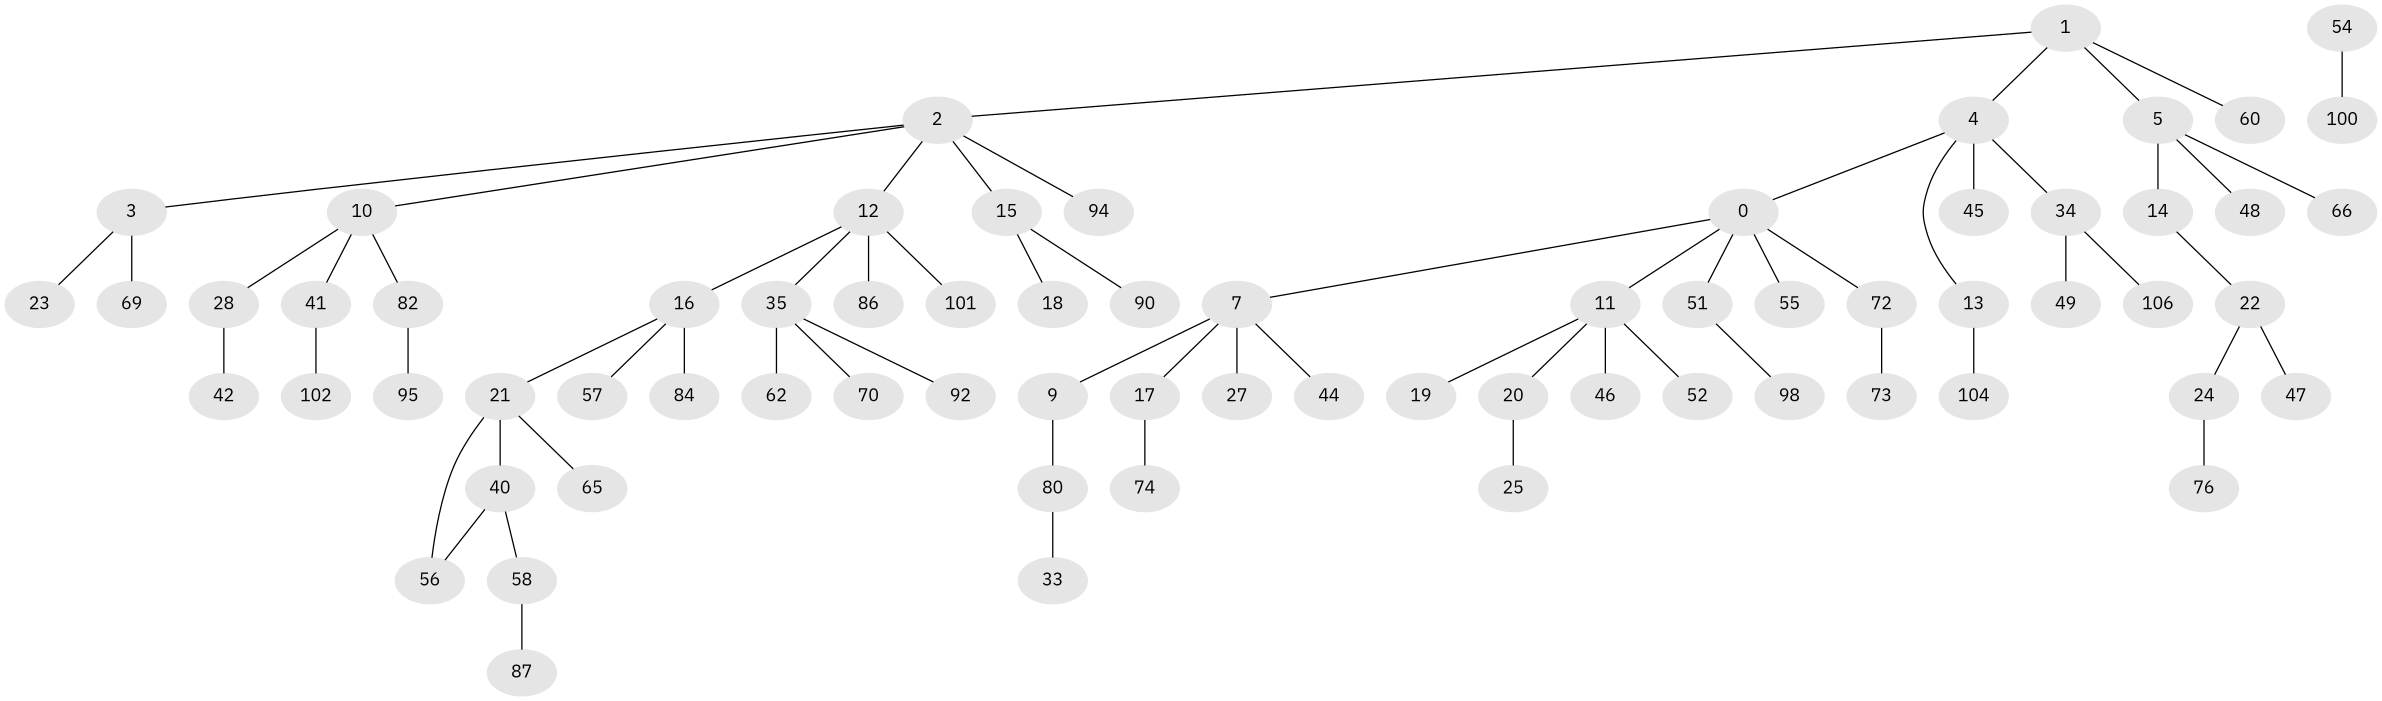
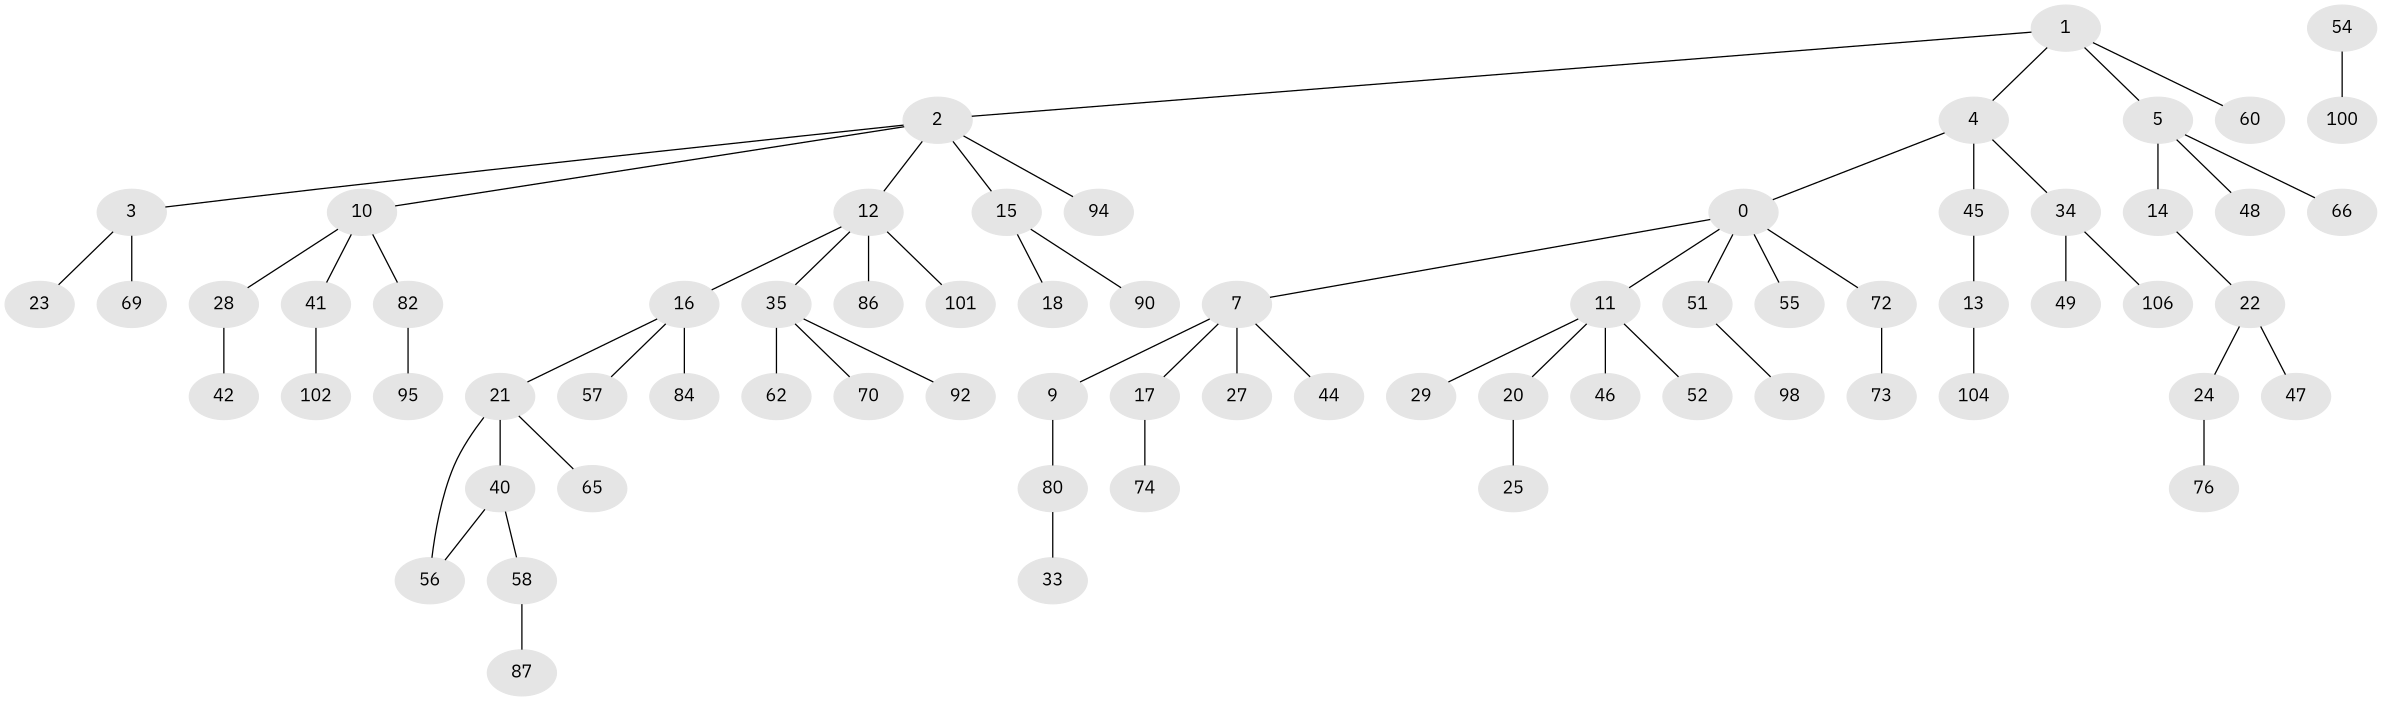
(1923, 212) -> (1974, 259)
(1421, 397) -> (1421, 397)
